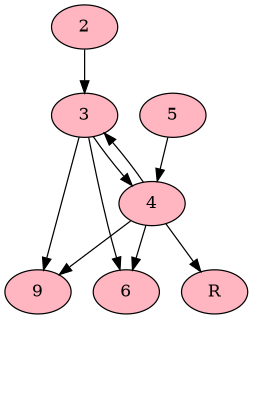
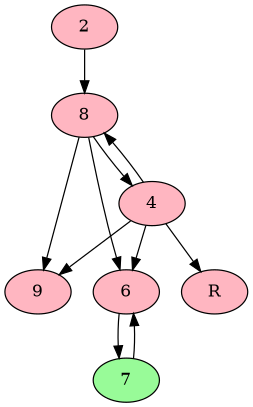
(85, 115) -> (85, 115)
(173, 115) -> none
none -> (126, 380)
